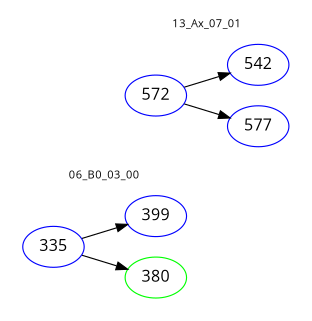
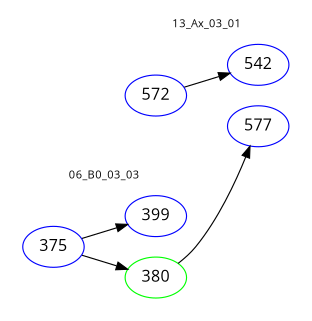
(207, 24) -> (207, 24)
(202, 109) -> (218, 214)
(105, 176) -> (105, 176)
(53, 247) -> (53, 247)
